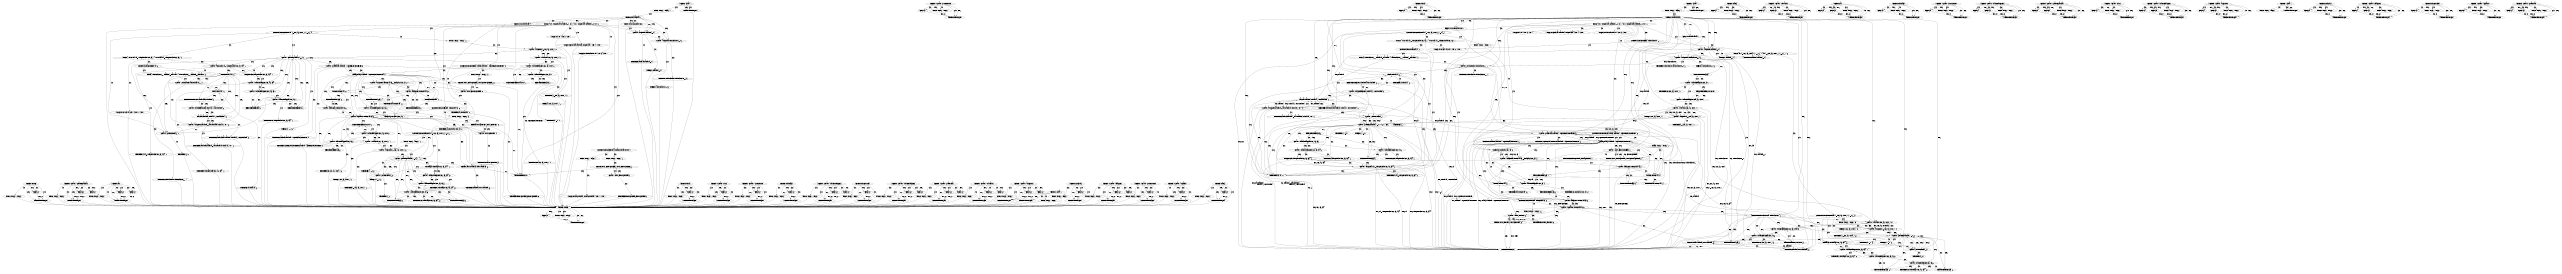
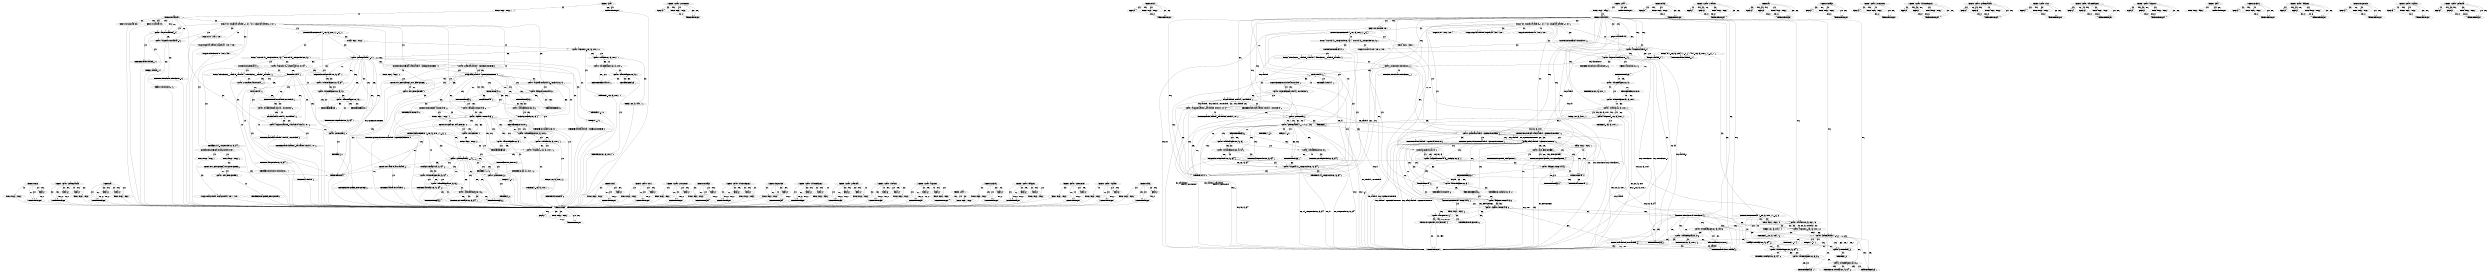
(130, 112) -> none
